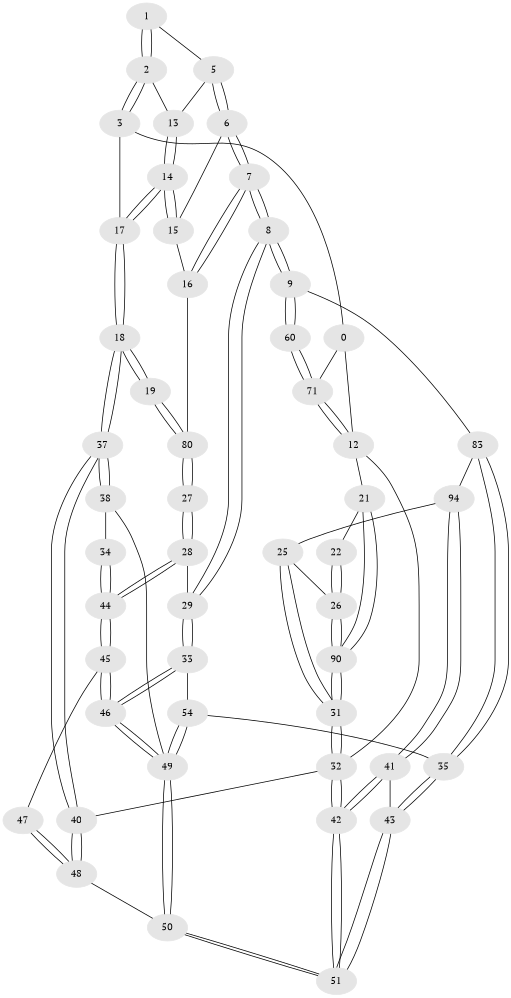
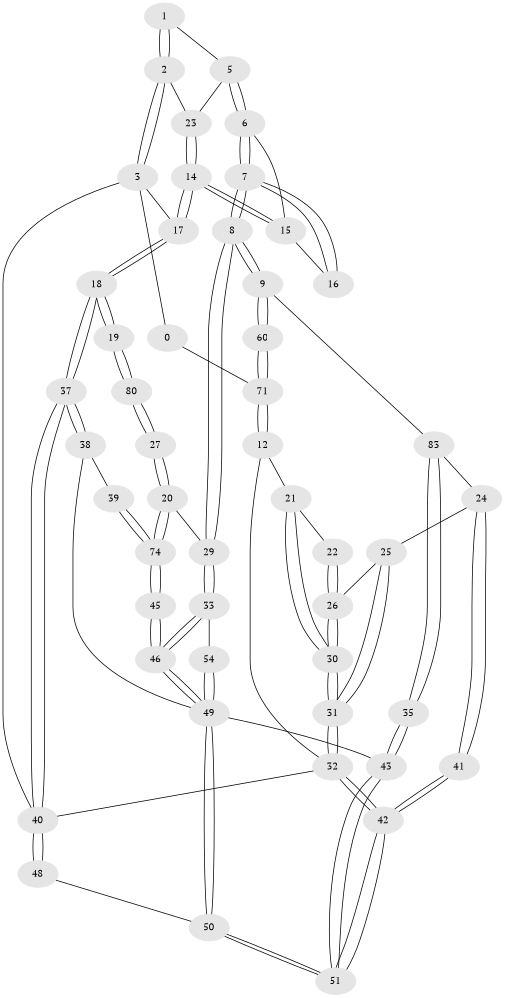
(173, 124) -> (191, 124)
(188, 365) -> none
(349, 392) -> none
none -> (3, 466)
(454, 499) -> (482, 499)
(106, 552) -> (114, 499)
(188, 552) -> (168, 499)
(106, 606) -> (156, 552)
(336, 660) -> (333, 660)
(319, 730) -> none
(390, 794) -> (300, 735)
(23, 820) -> none
